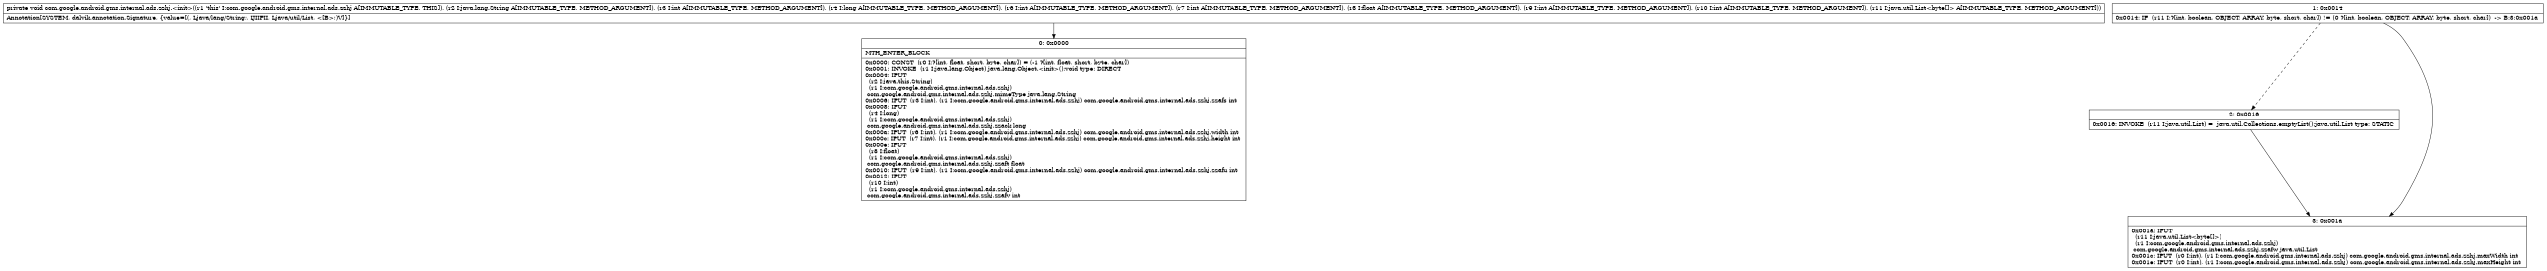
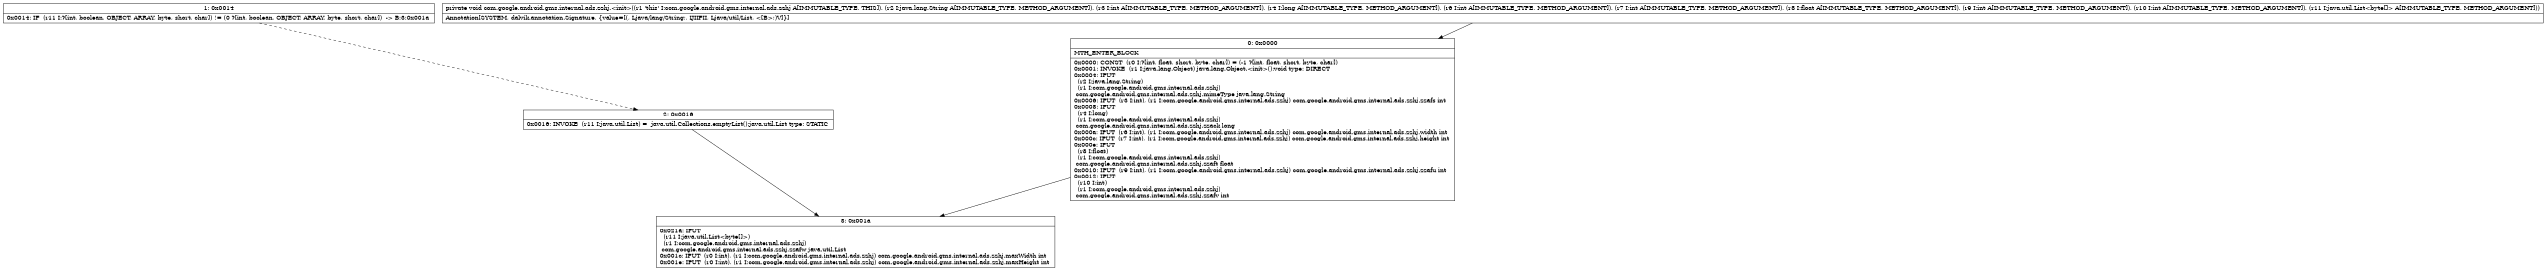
(899, 82) -> (1109, 82)
(2432, 115) -> (1007, 196)
(2154, 231) -> (682, 231)
